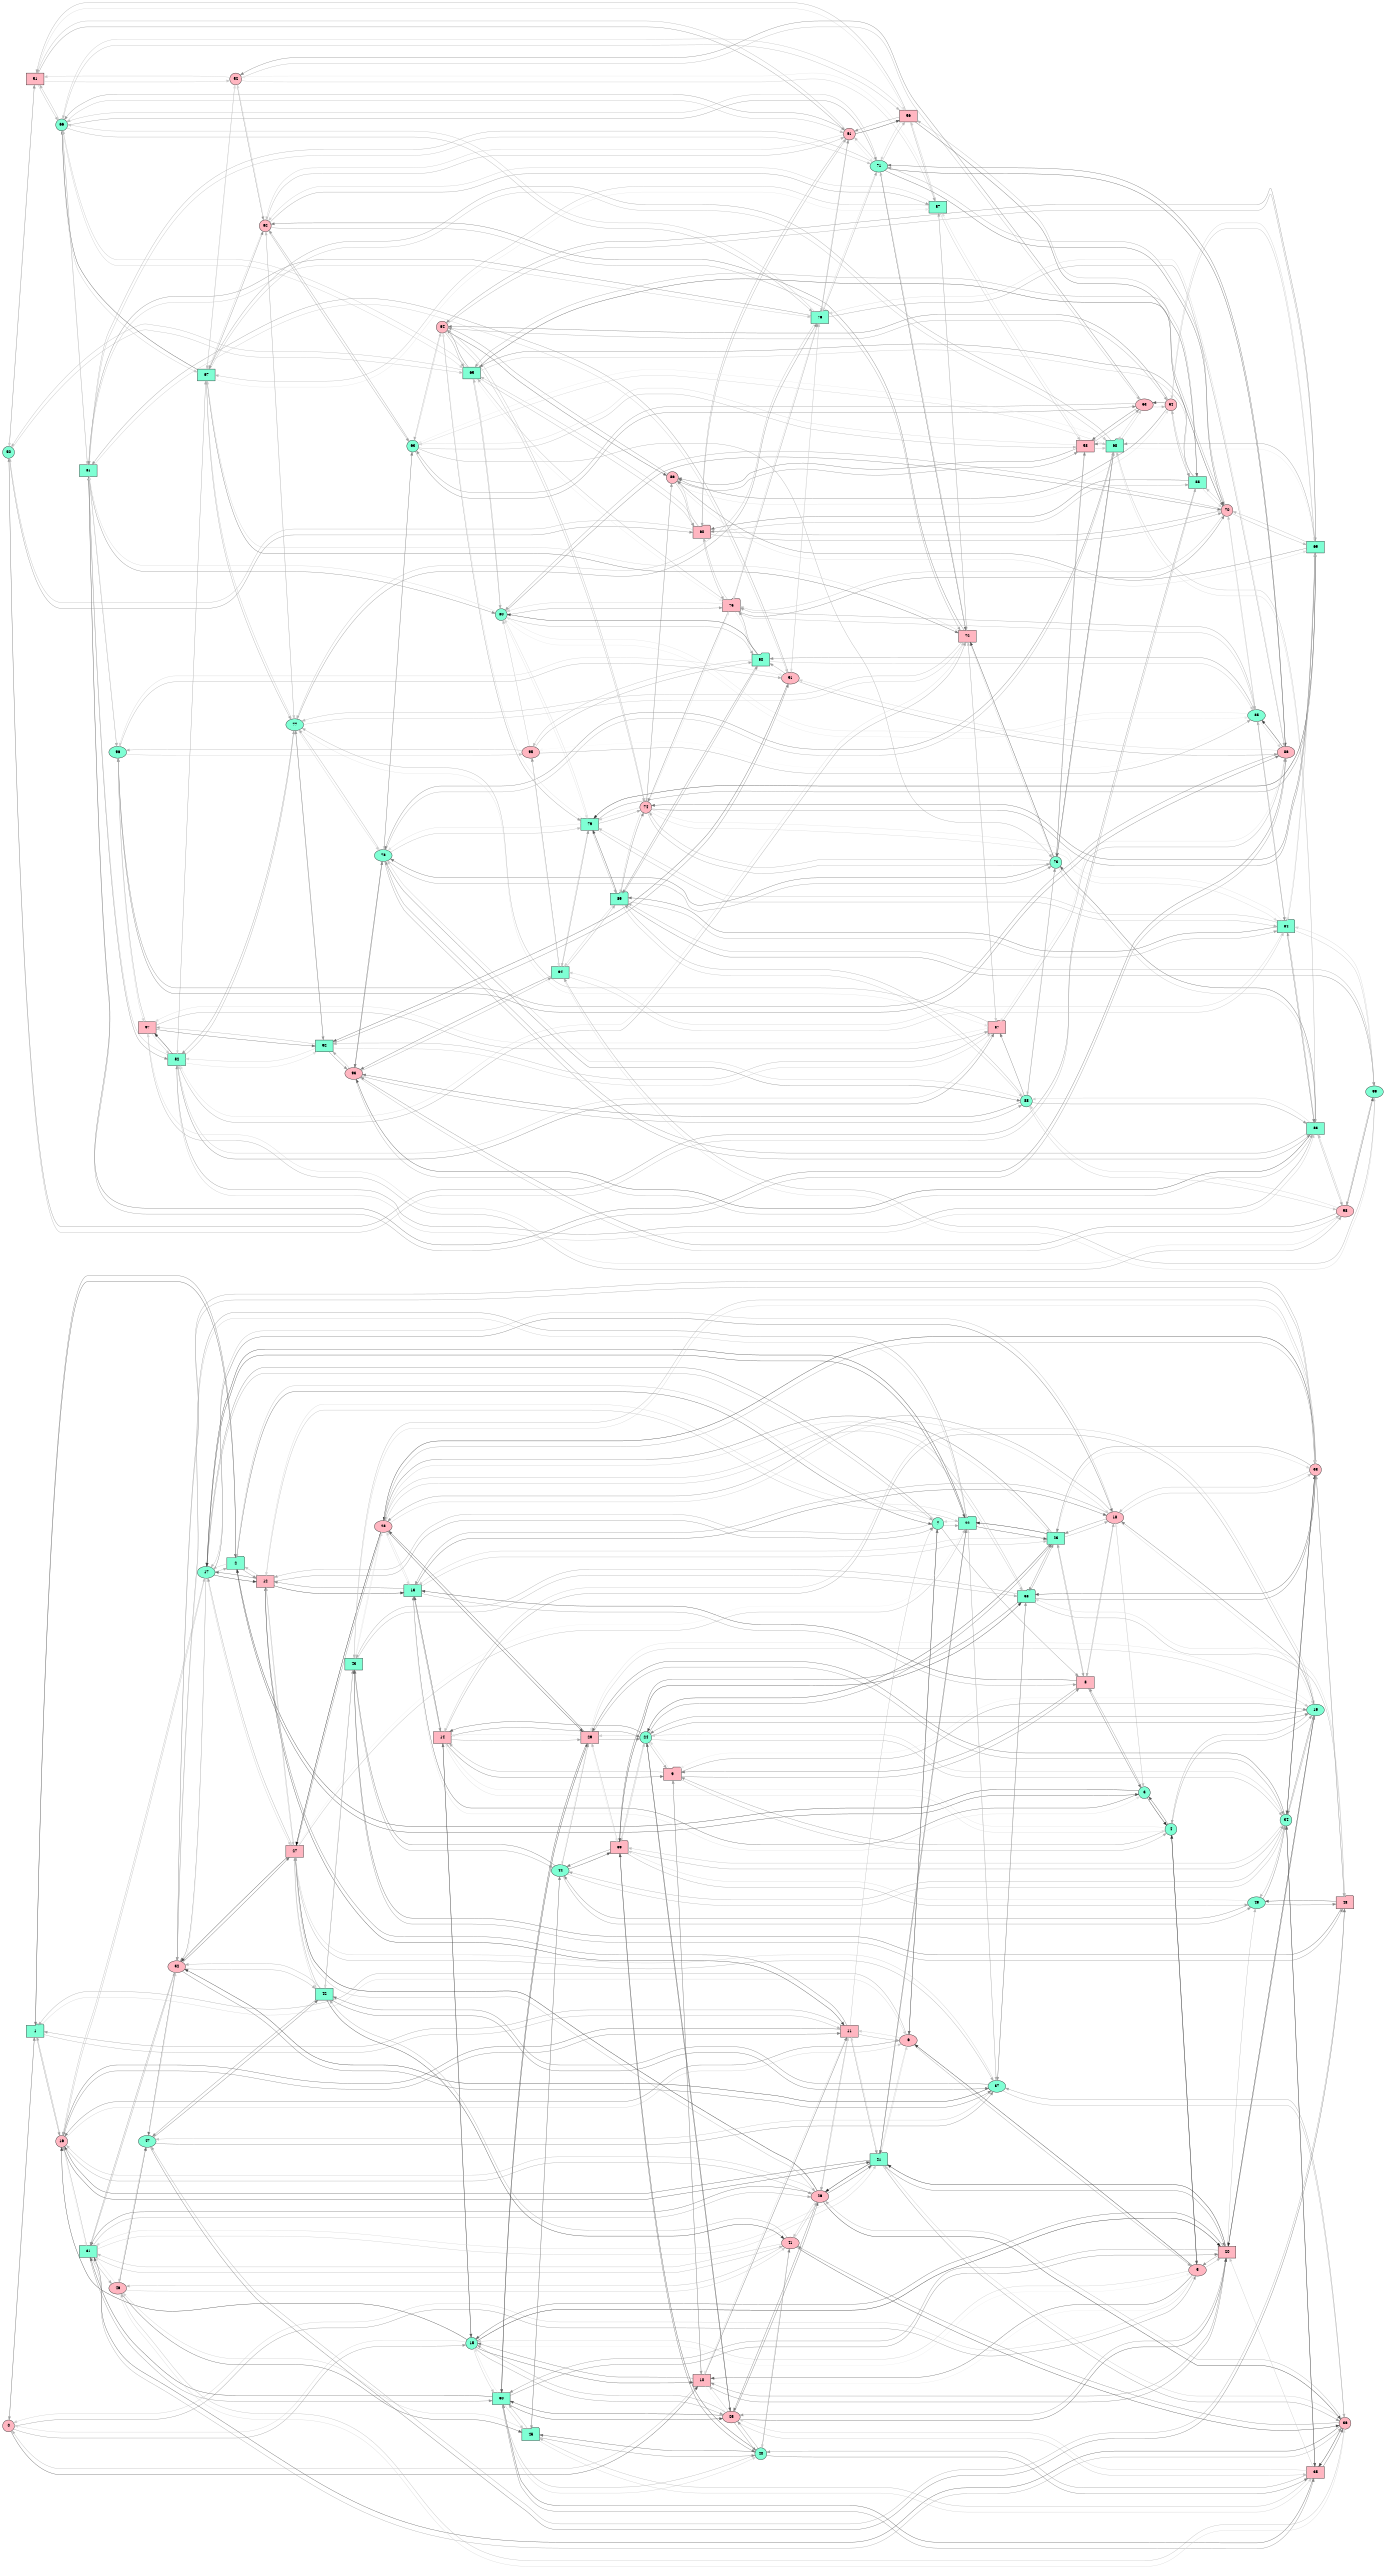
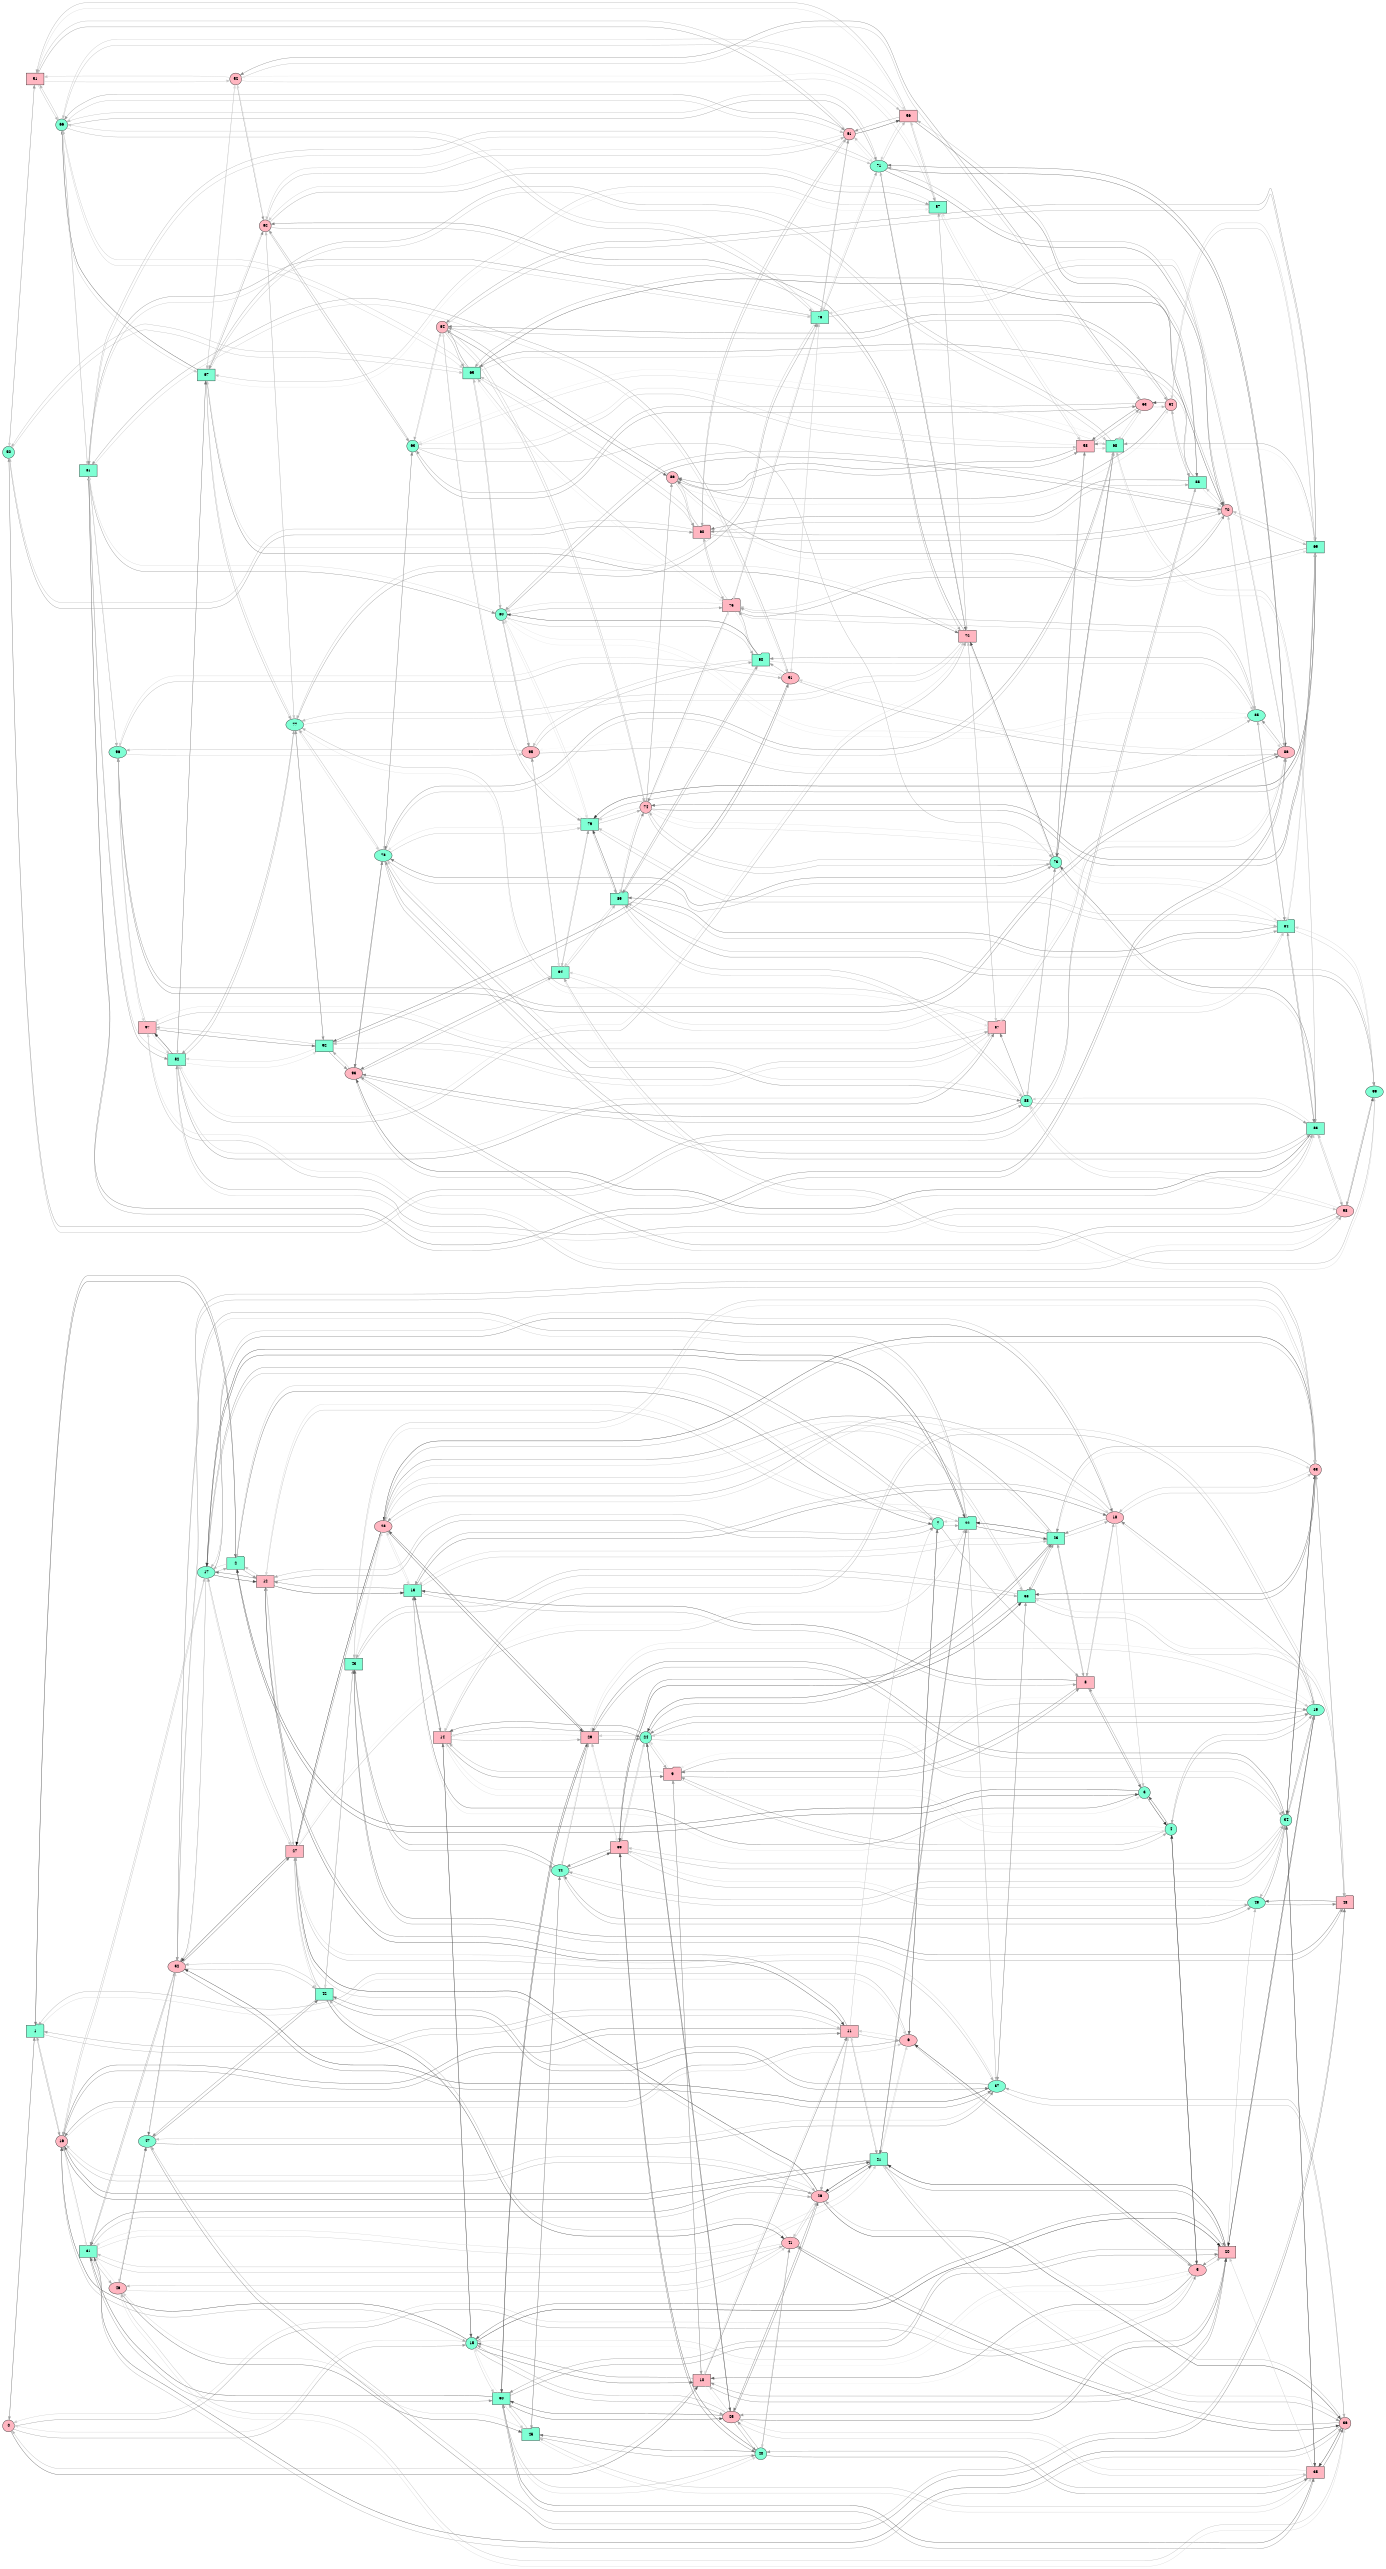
none -> (515, 682)
(192, 719) -> (192, 719)
(1274, 735) -> (1274, 735)
none -> (204, 2315)
